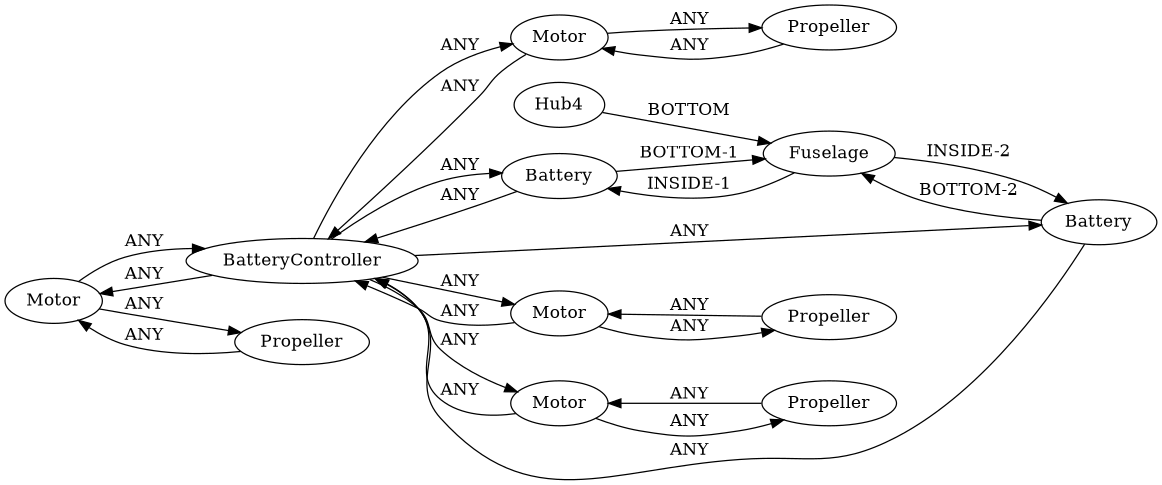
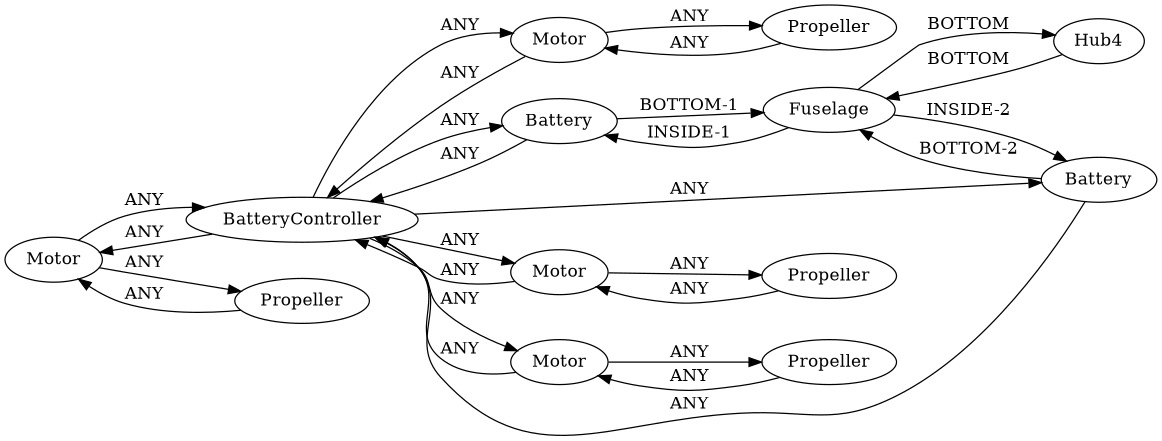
none -> (943, 39)
